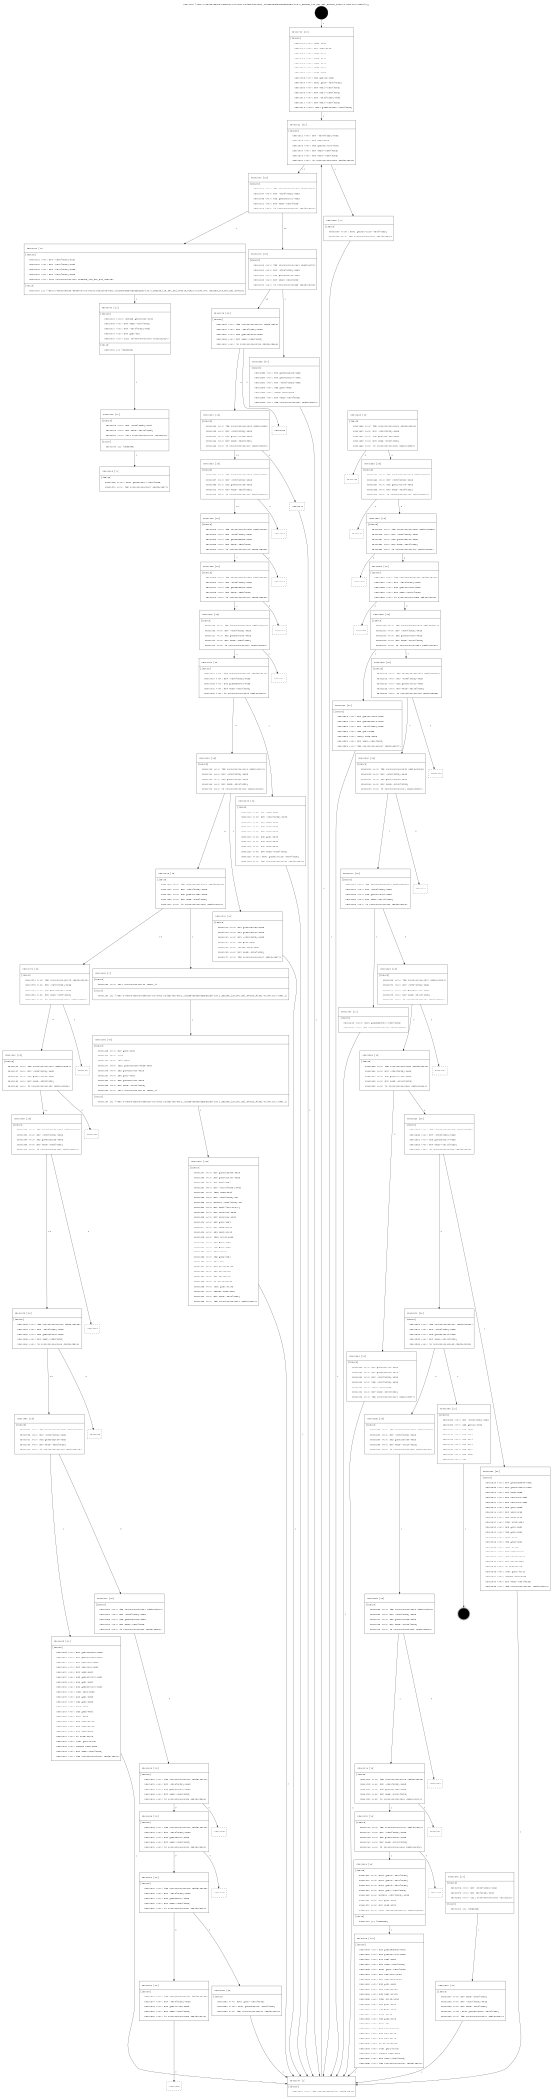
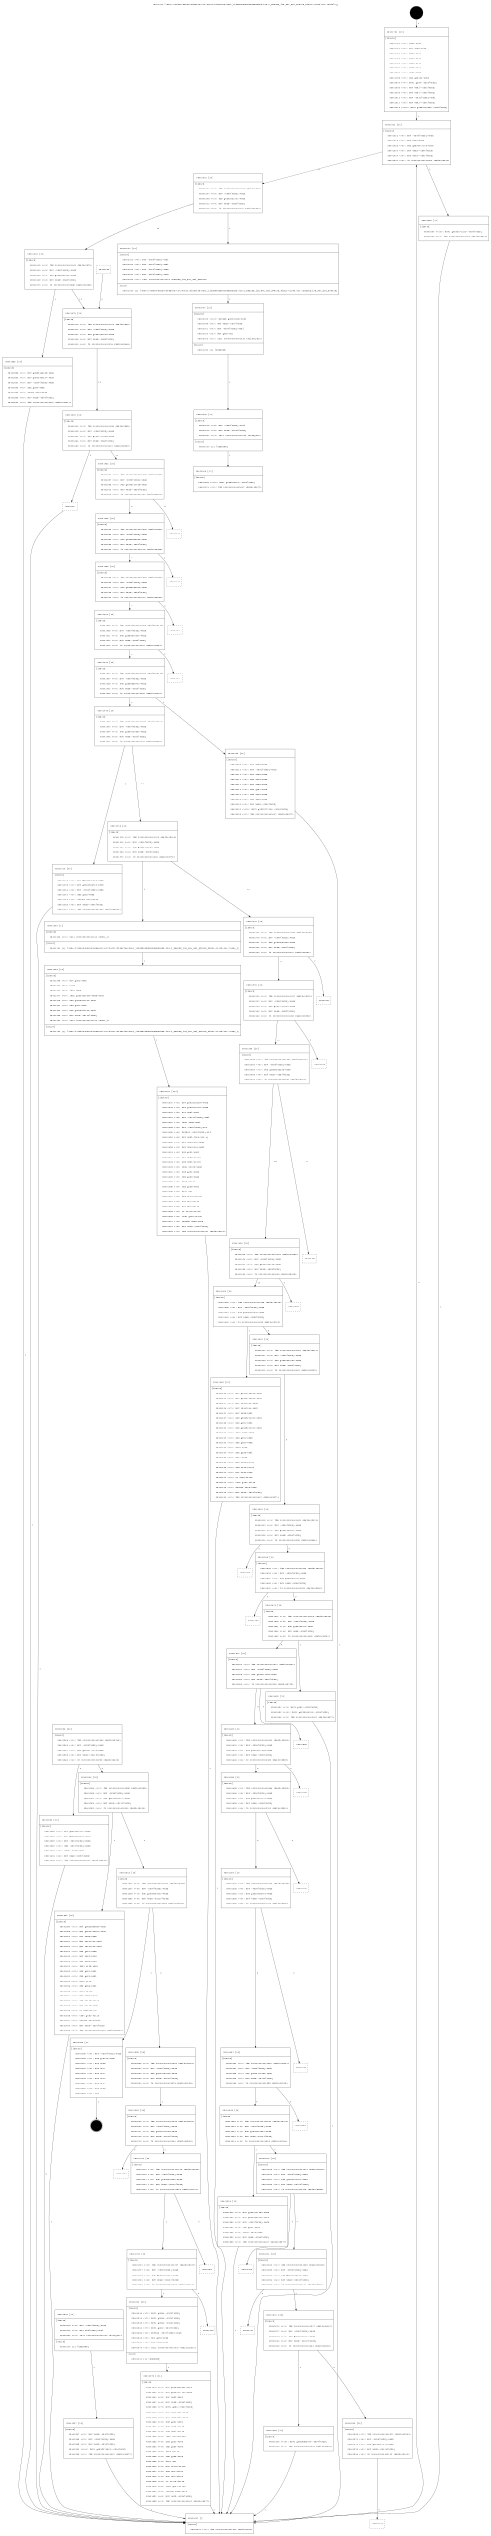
(243, 399) -> (101, 291)
(410, 1027) -> none
none -> (255, 1706)
